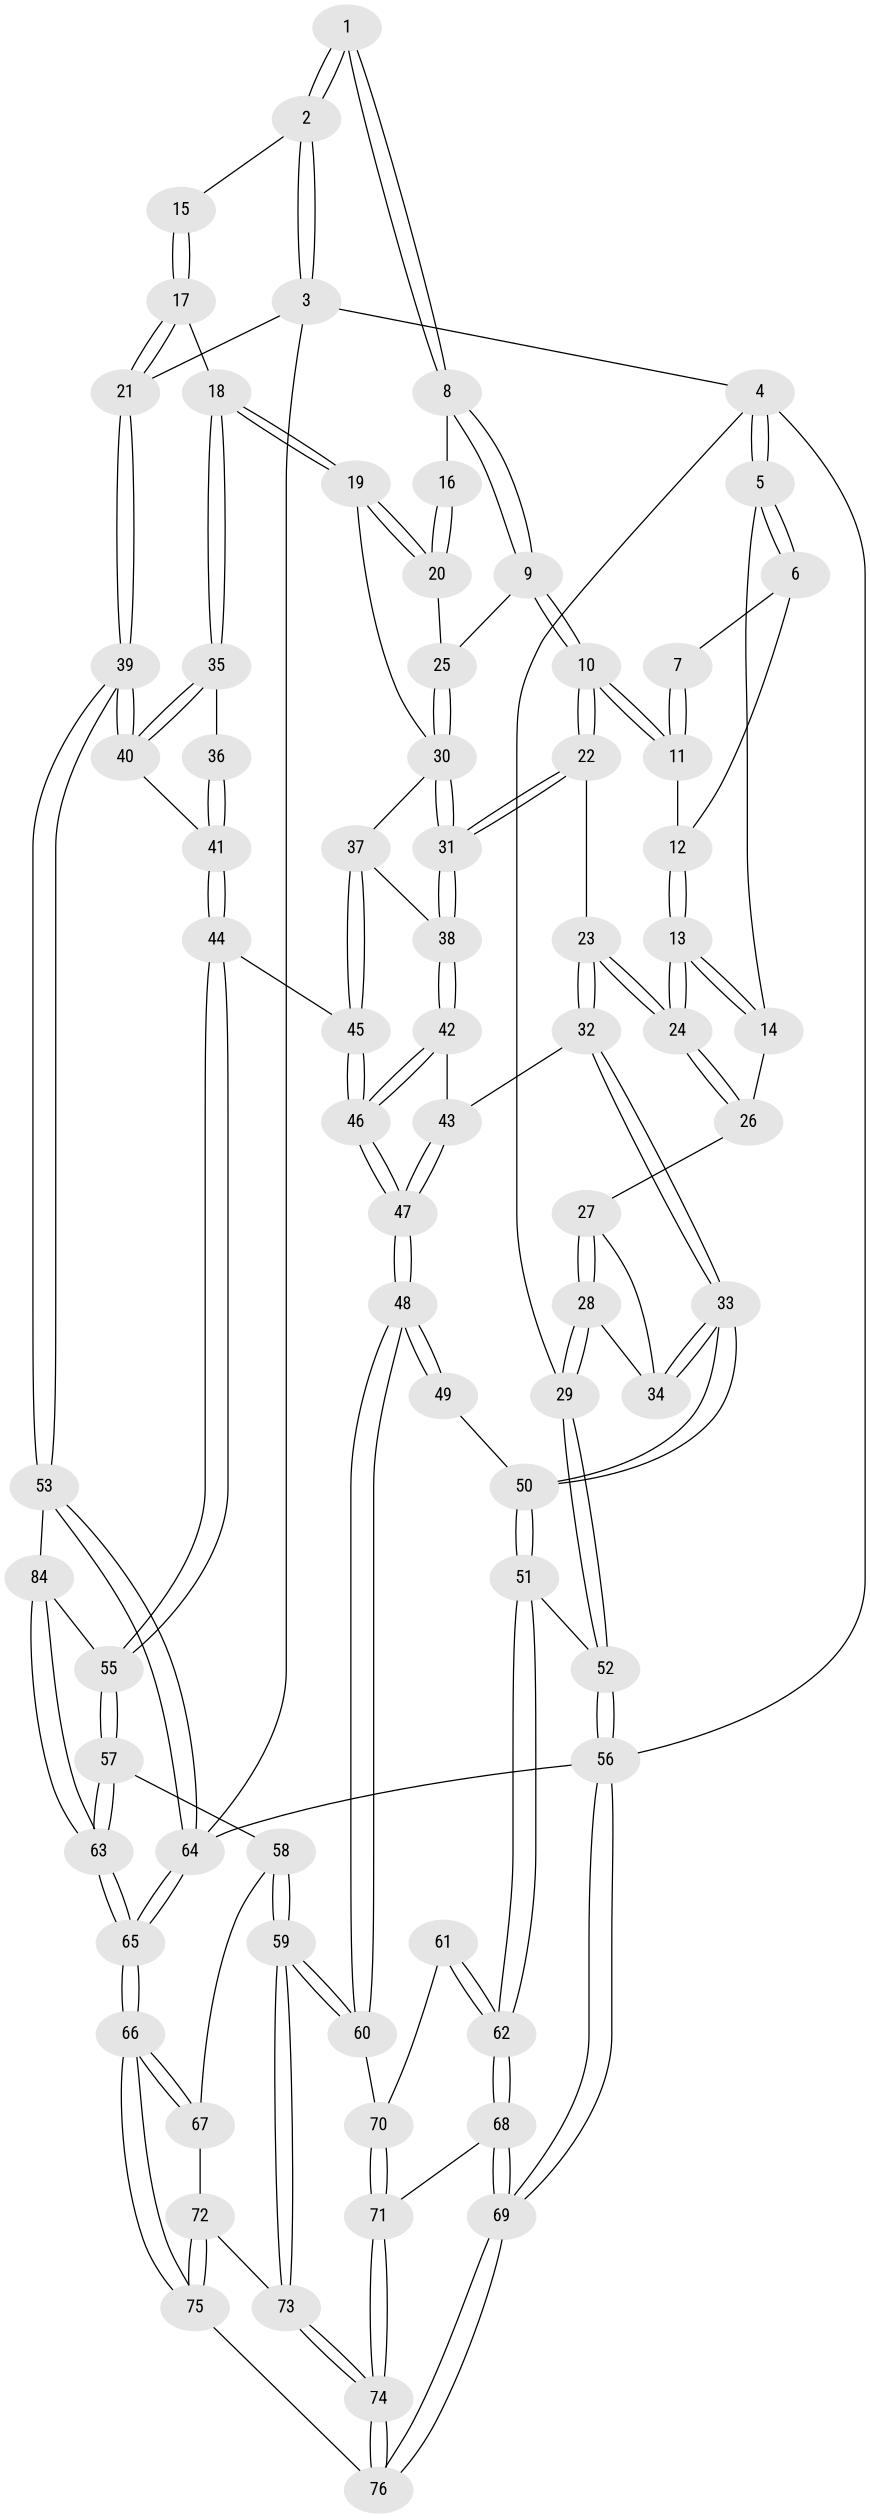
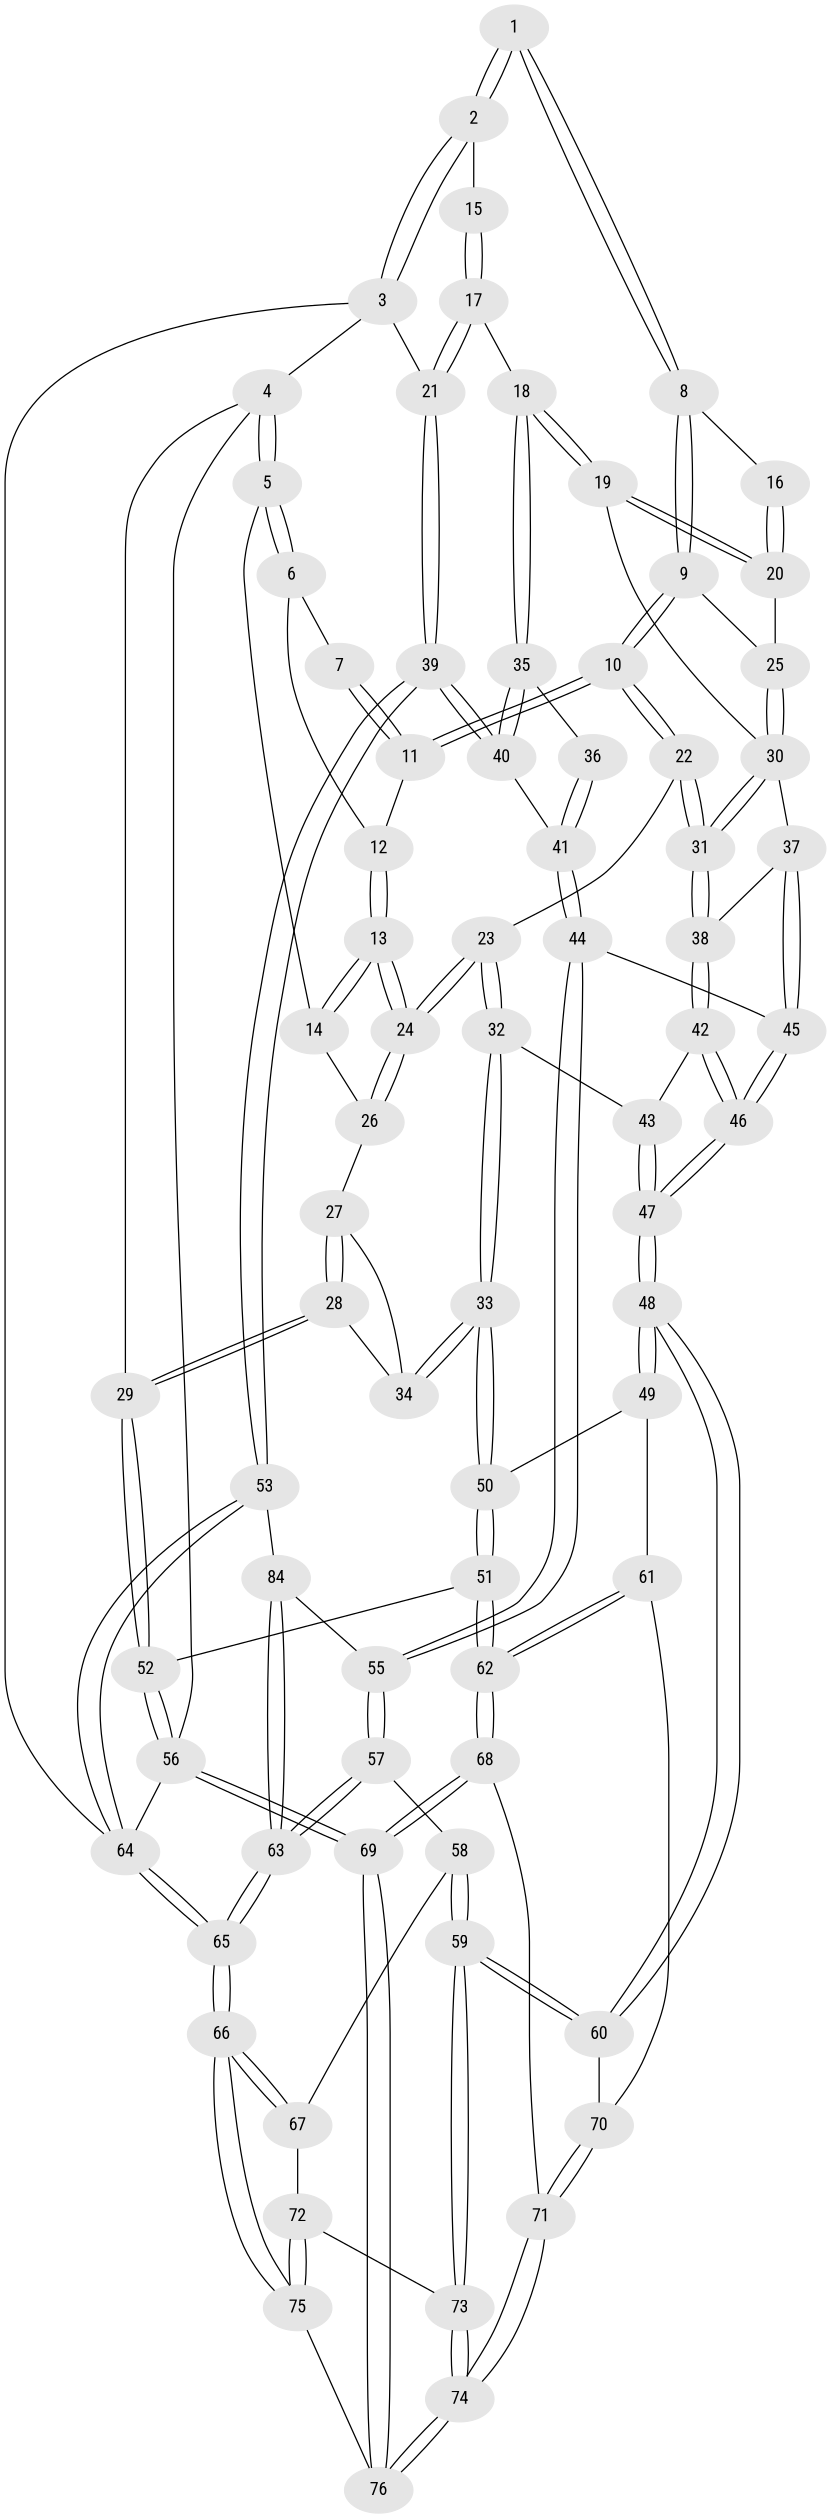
none -> (647, 1487)
